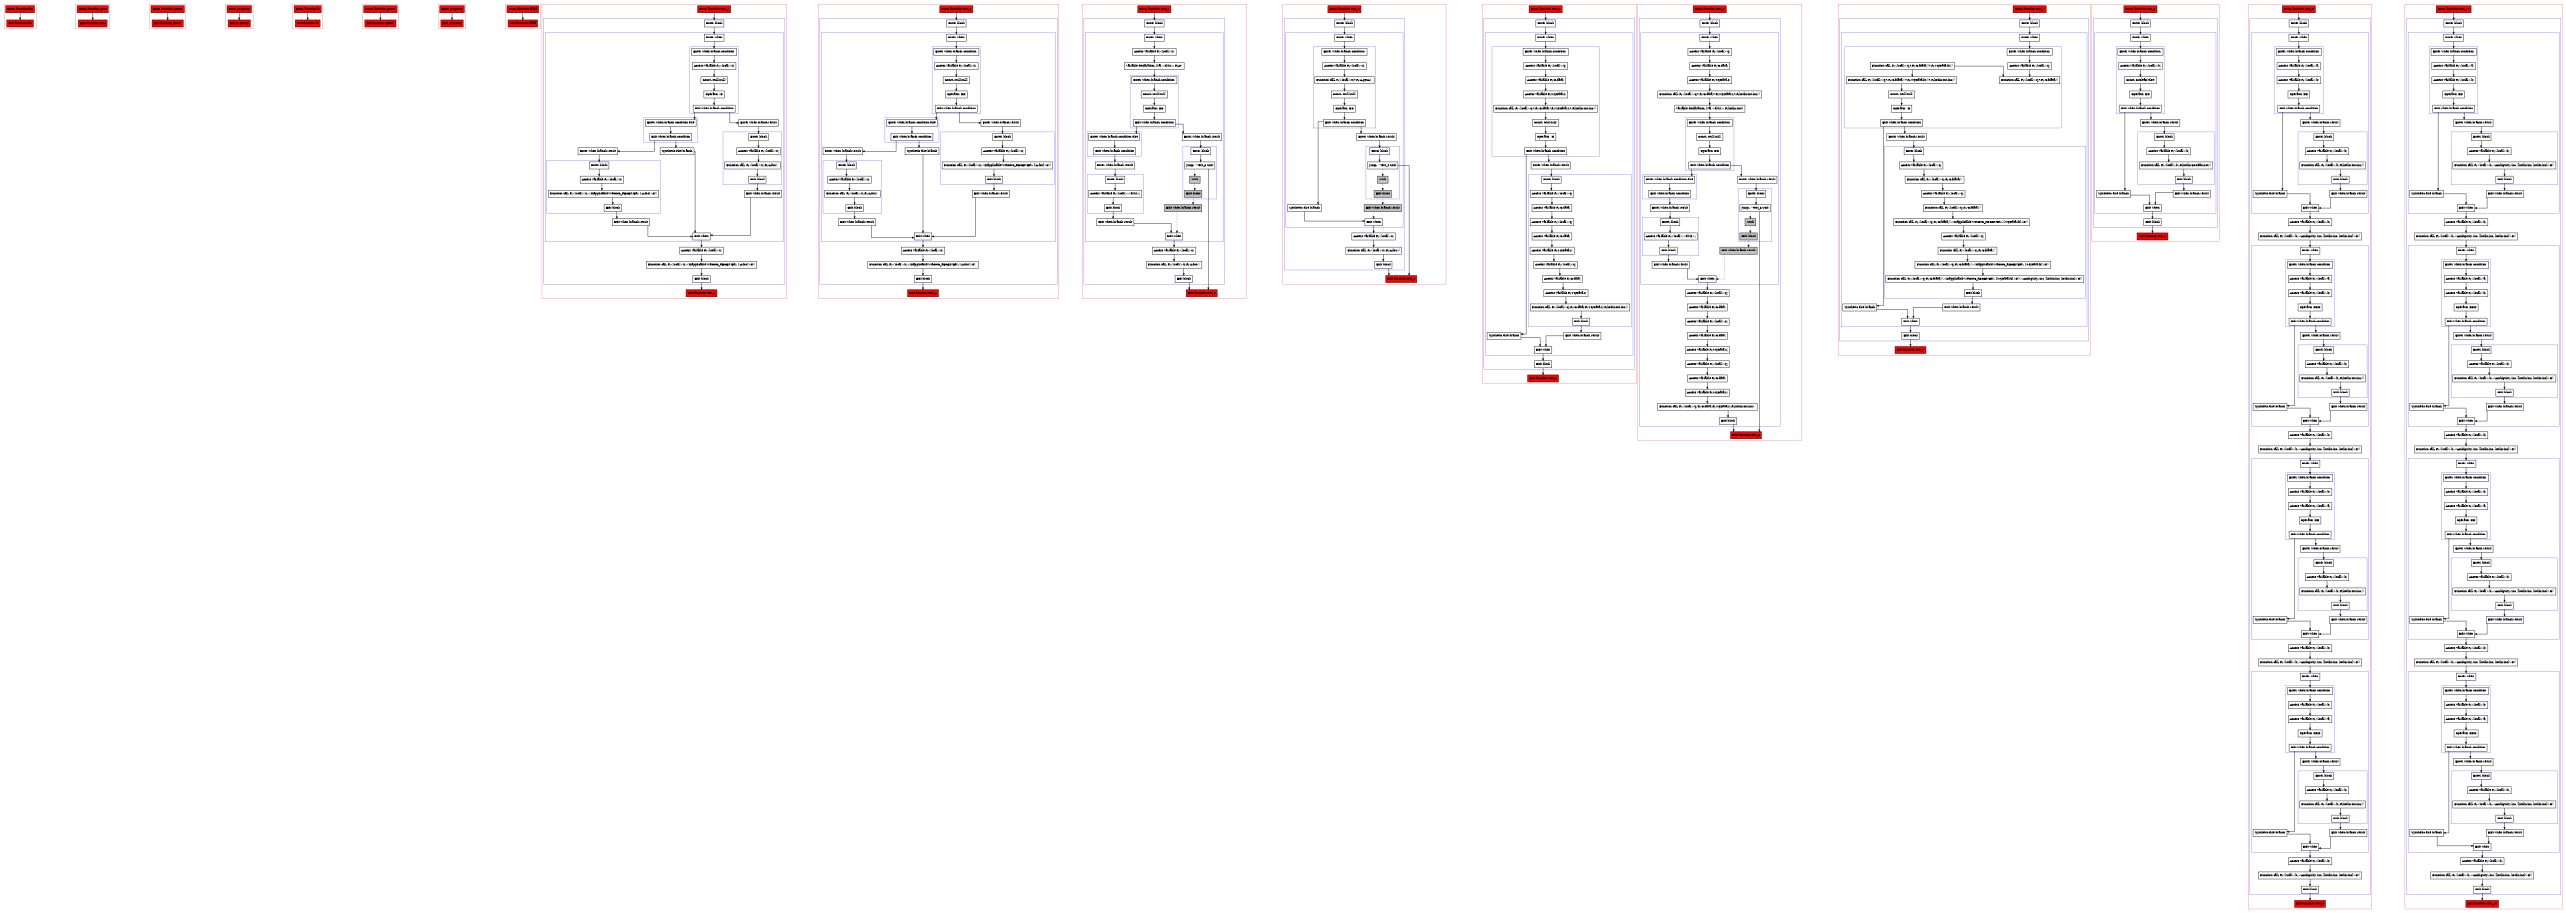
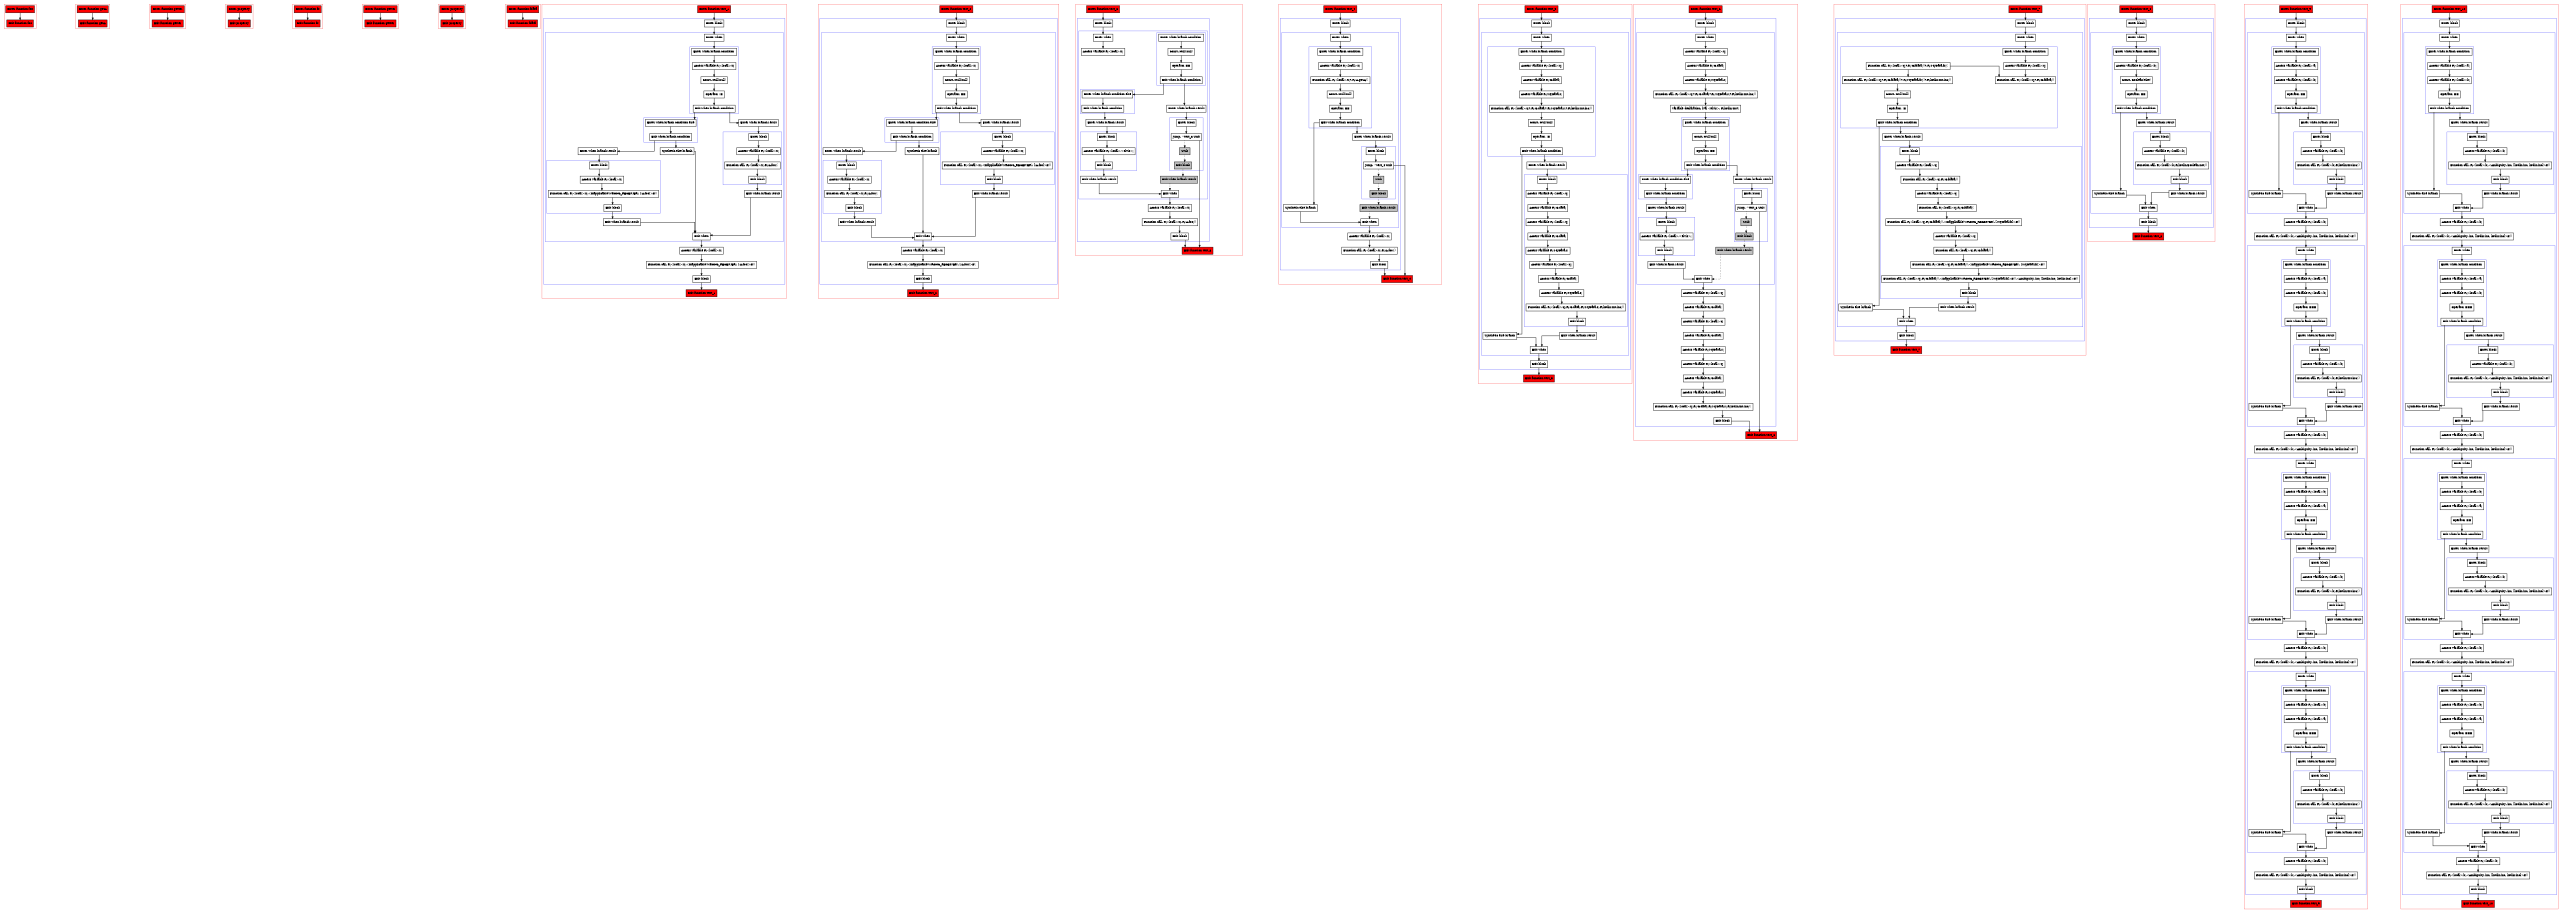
(1154, 66) -> none
